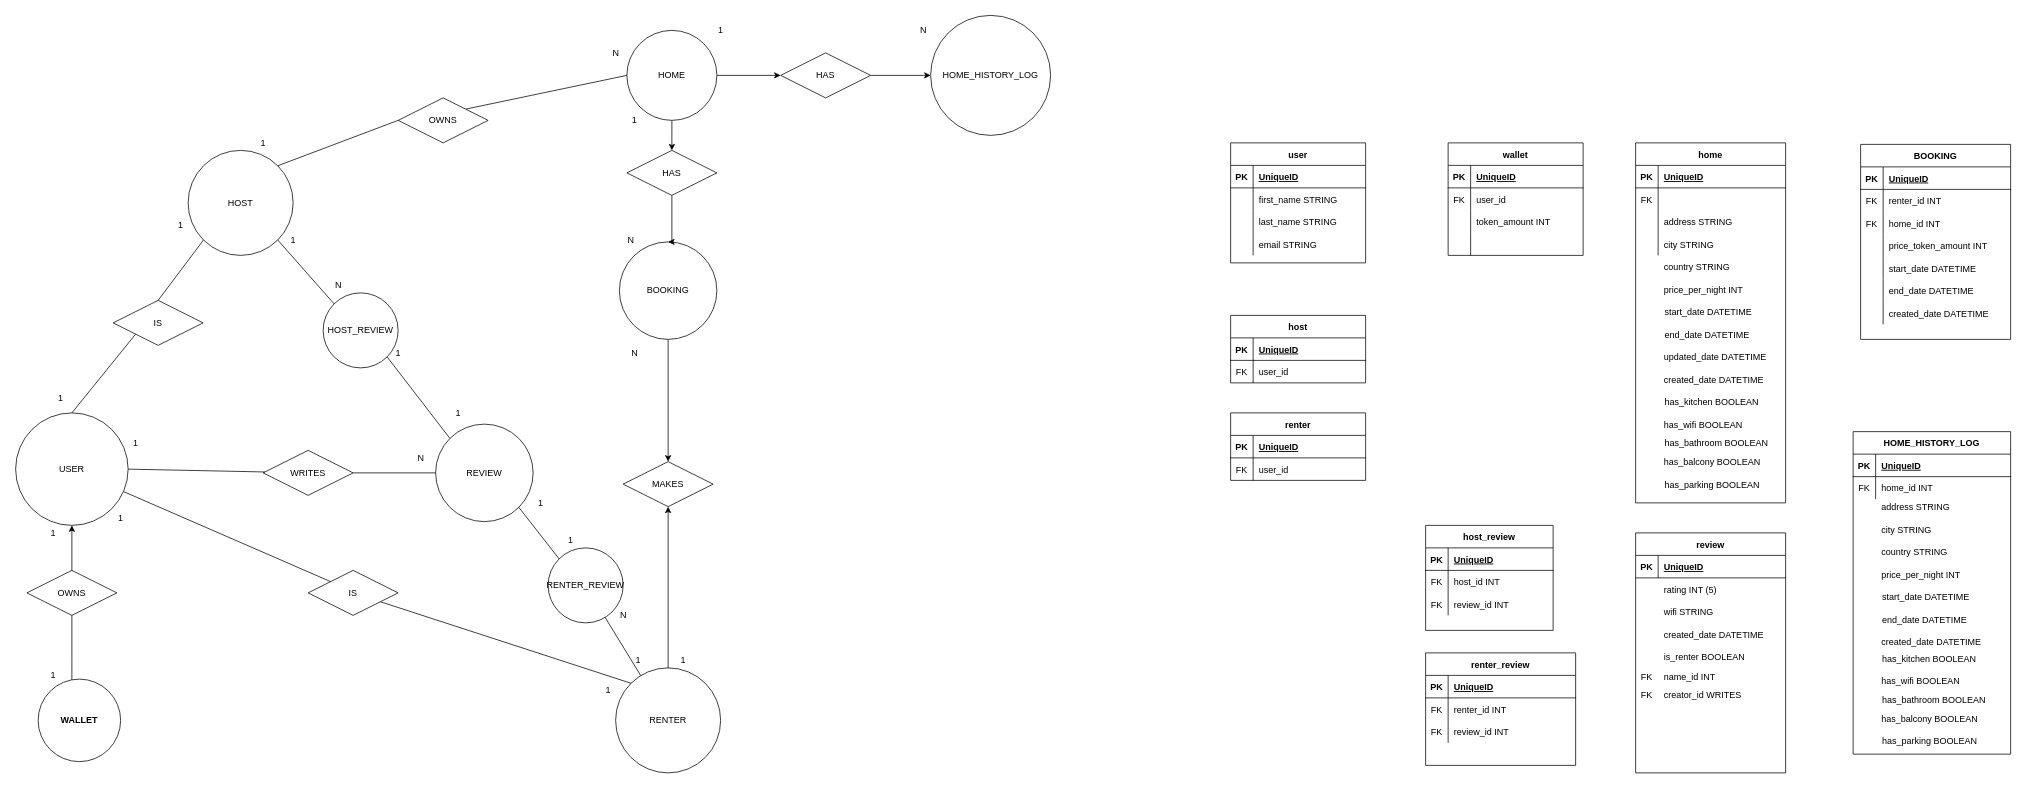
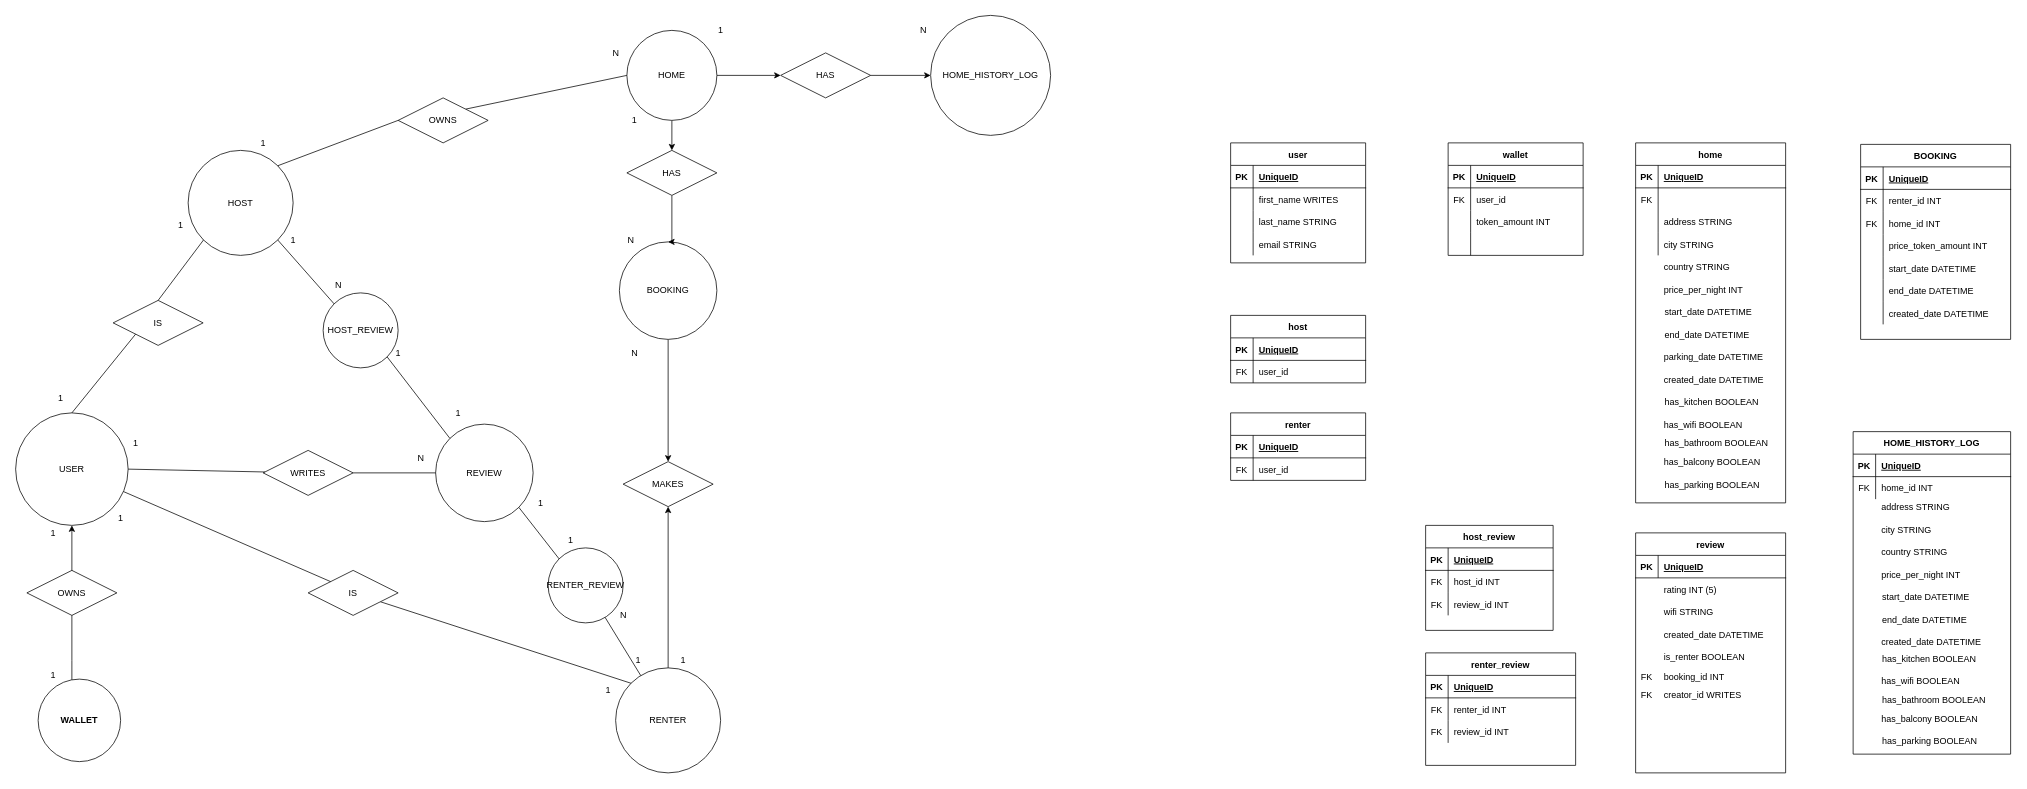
(1299, 200) -> (1299, 200)
(1715, 357) -> (1714, 357)
(1689, 677) -> (1695, 677)
